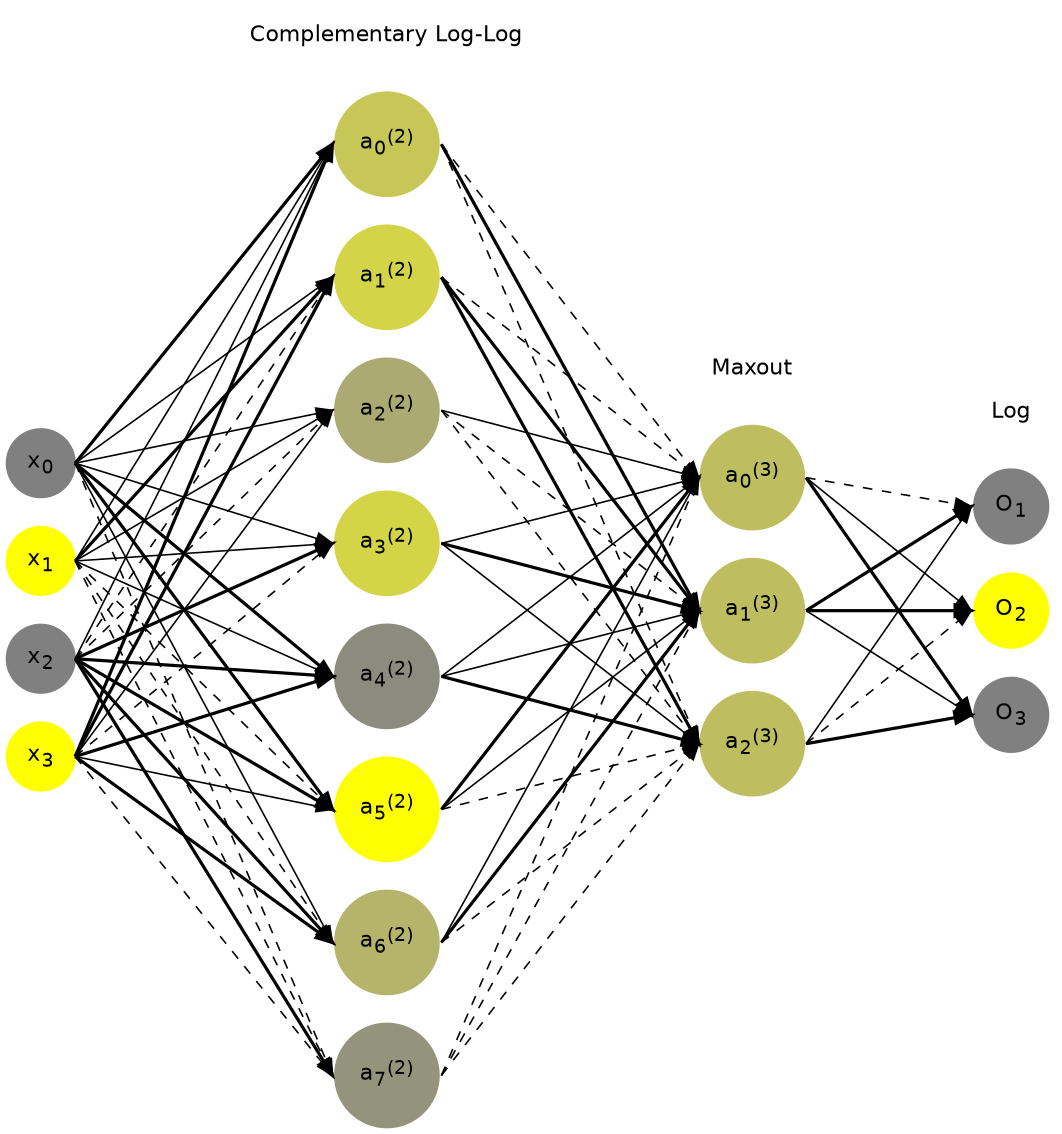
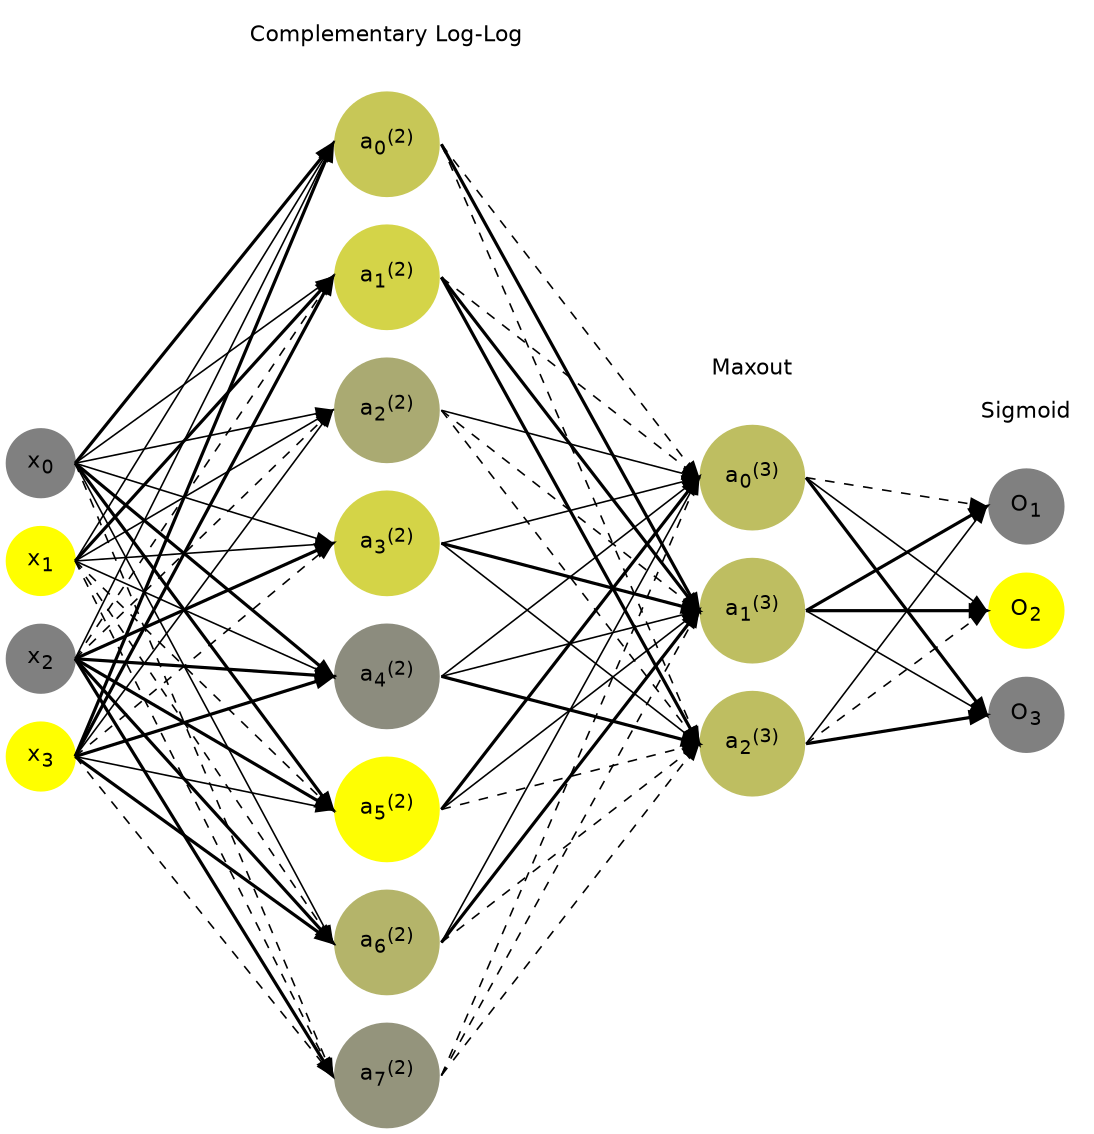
(1011, 412) -> (1026, 412)
